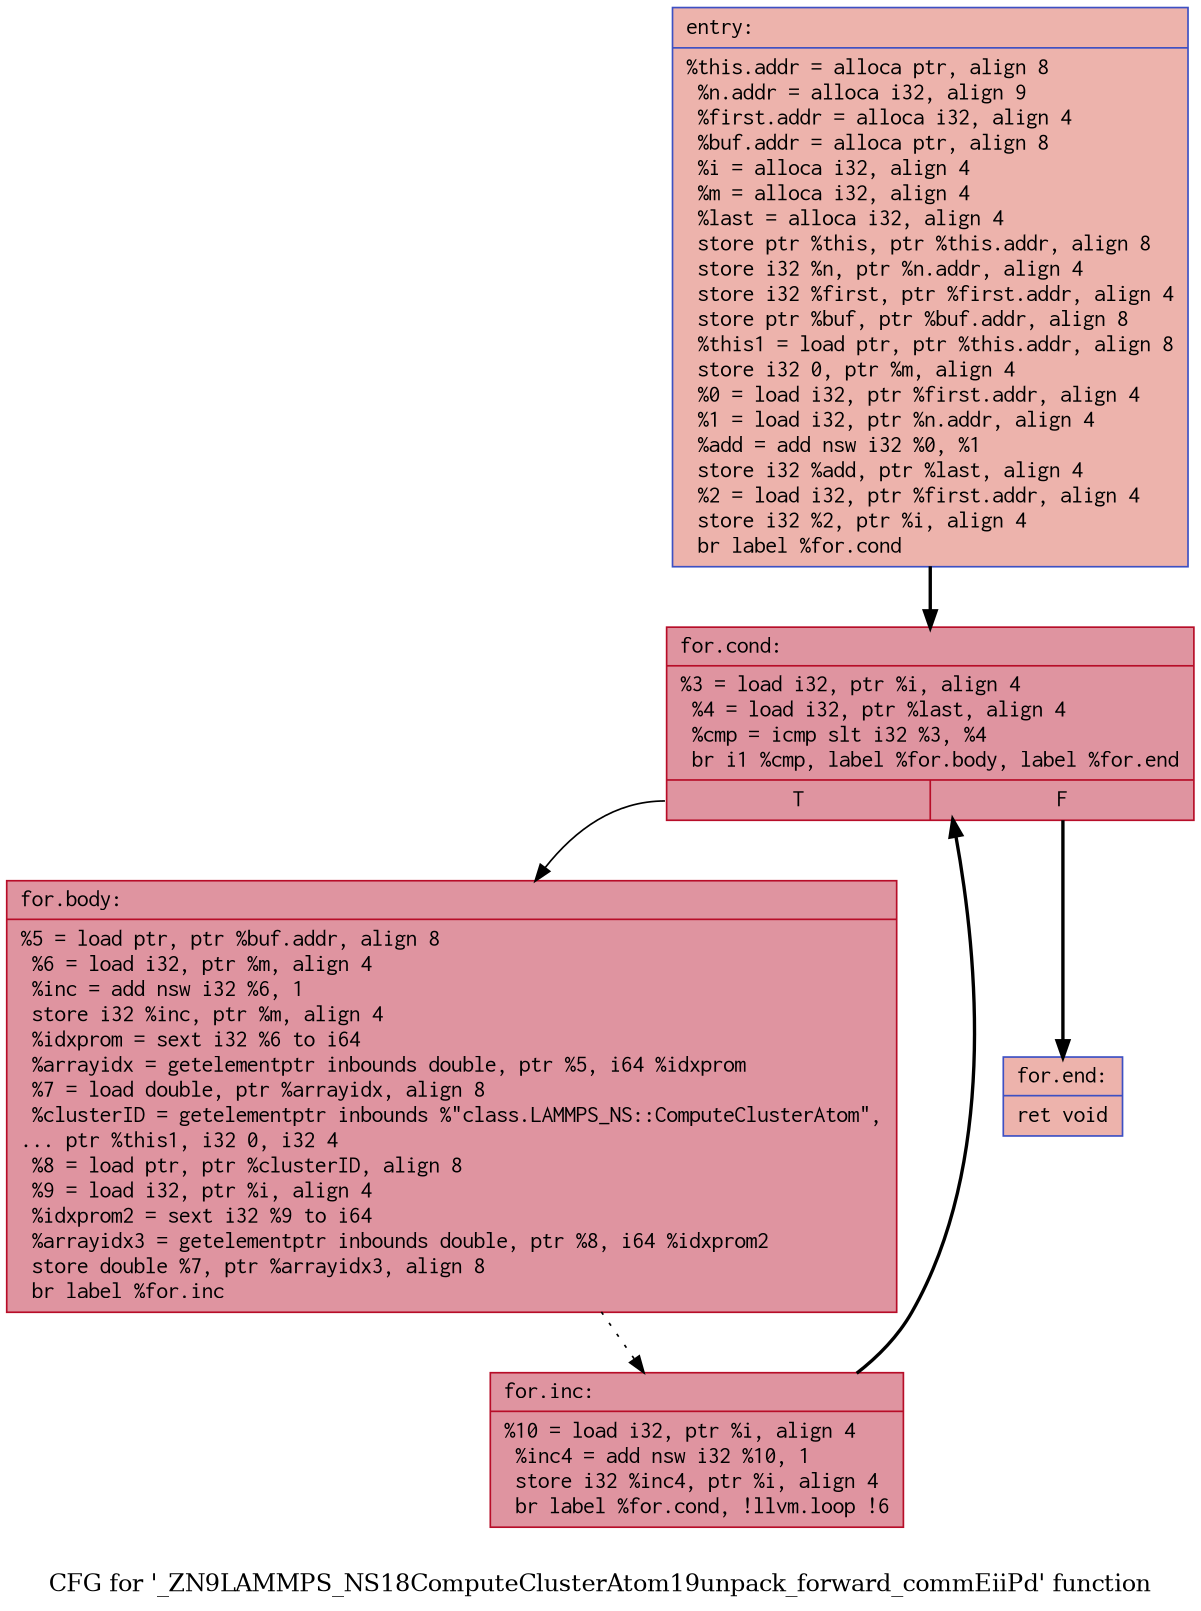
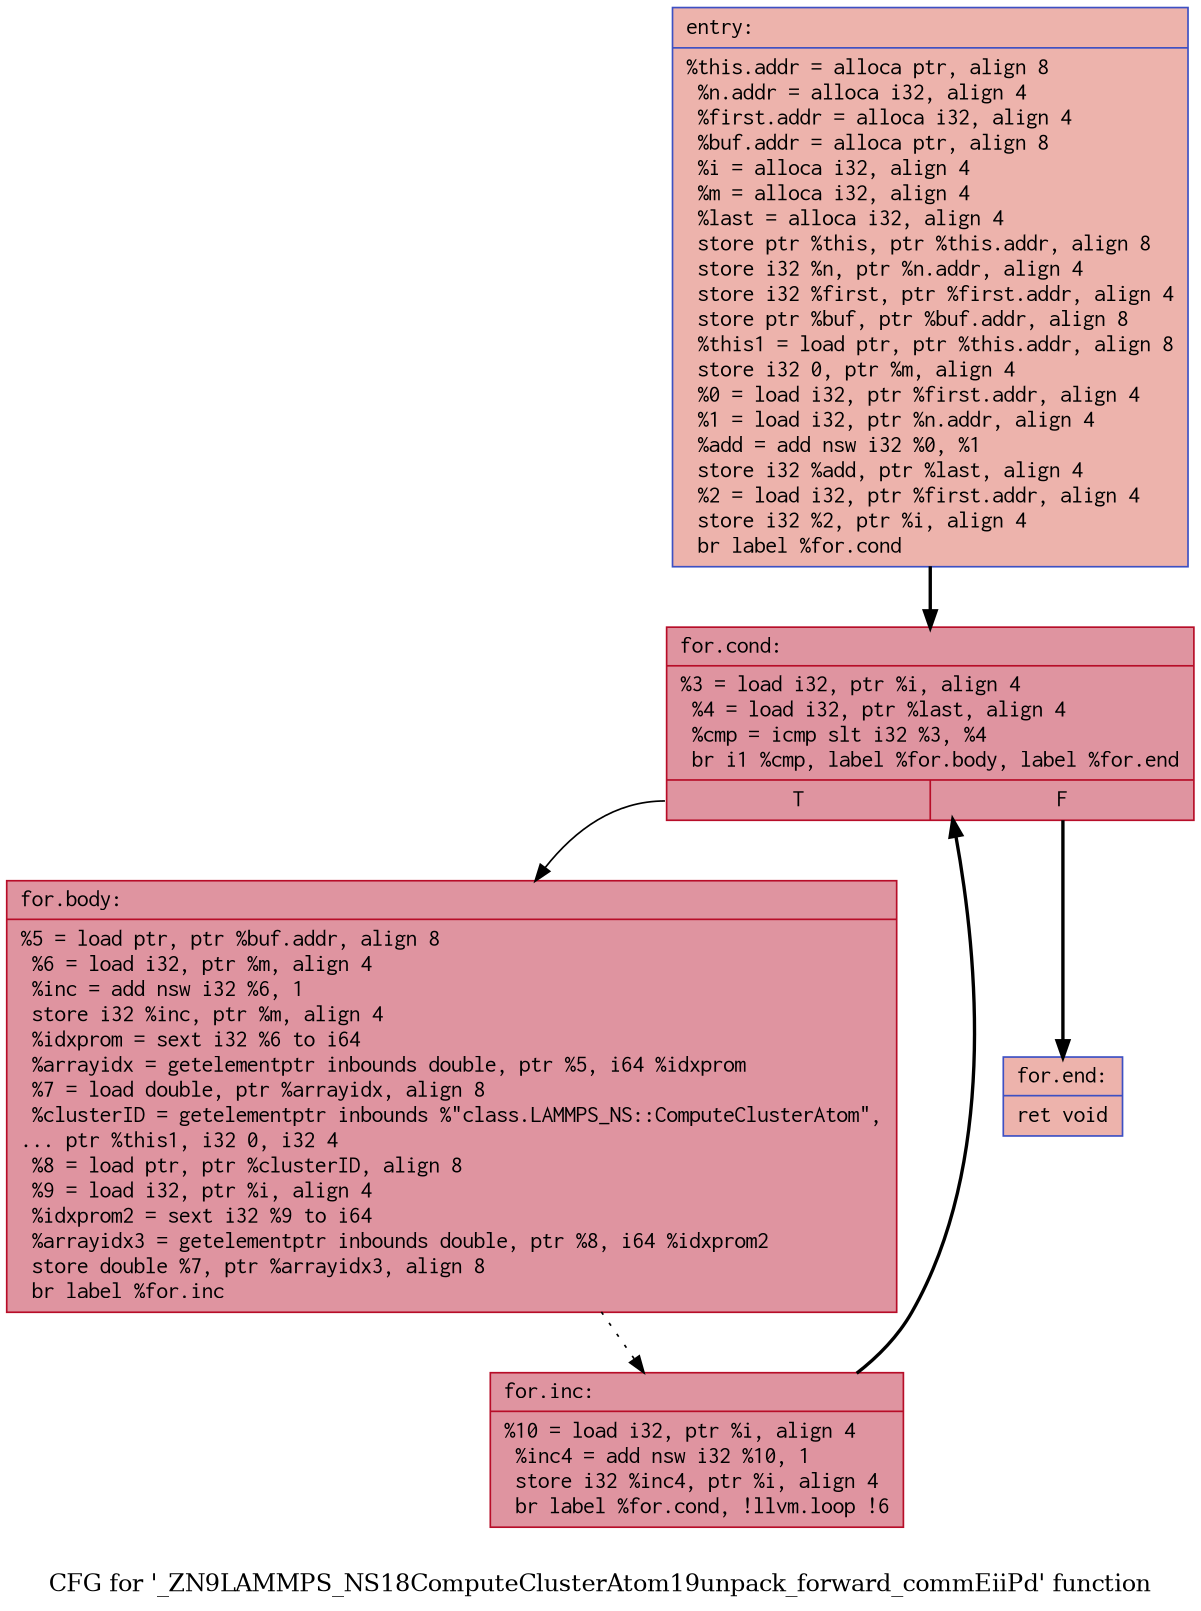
(856, 92) -> (856, 92)
